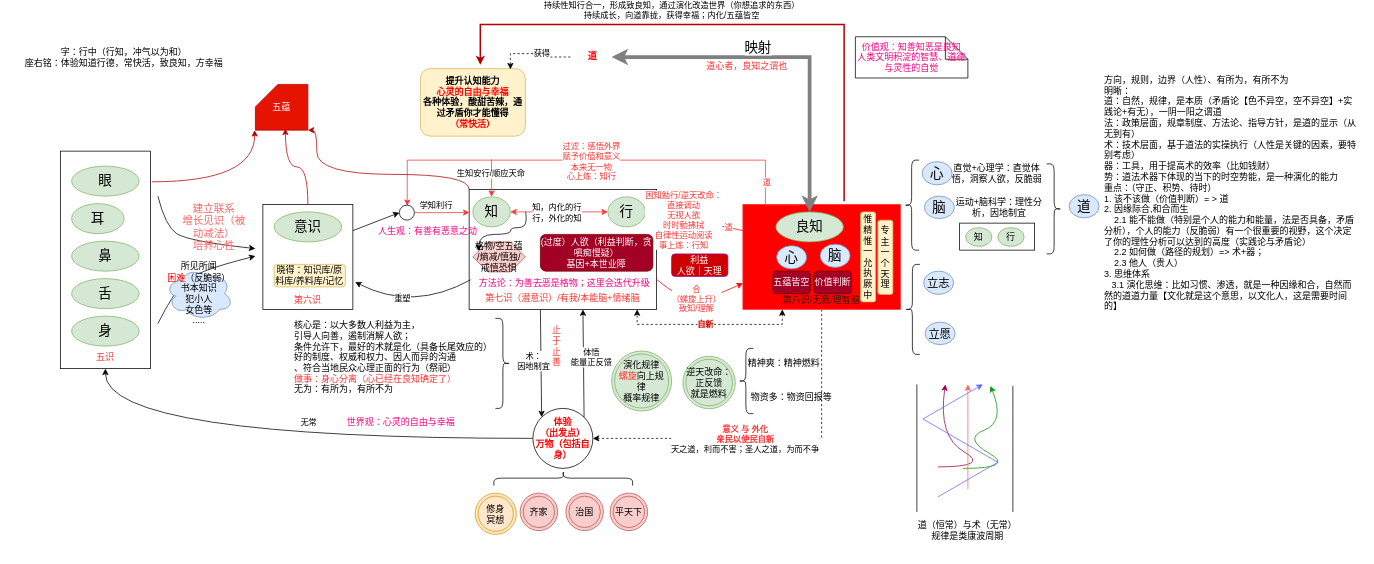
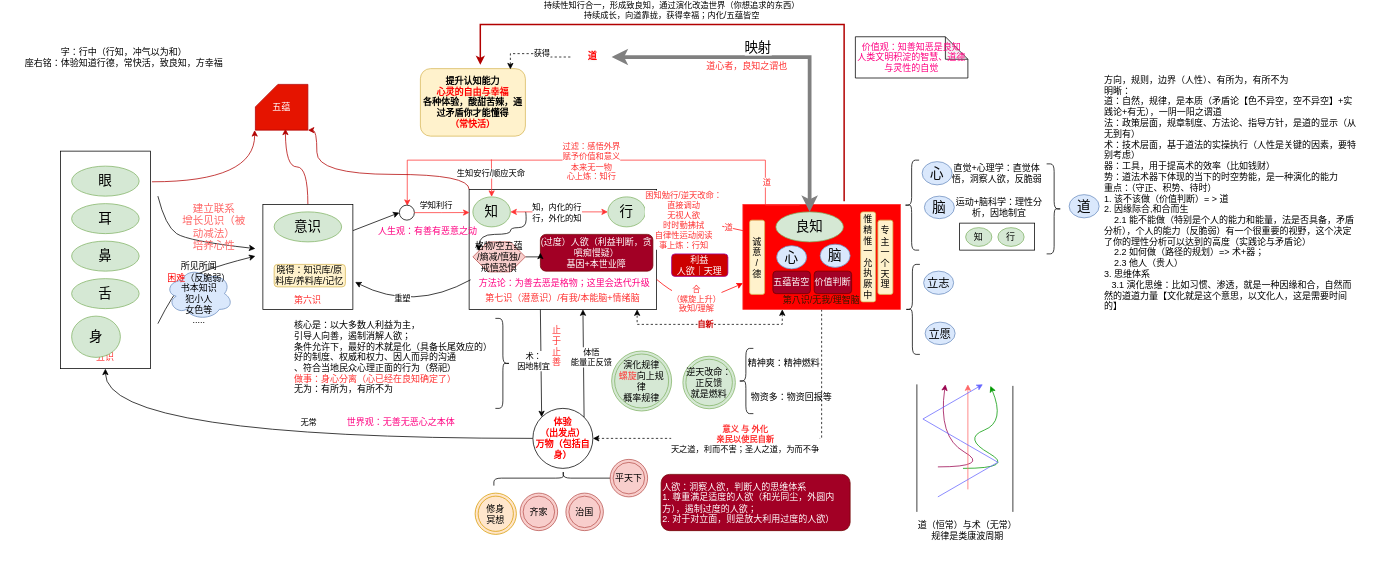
(98, 219) -> (105, 219)
none -> (538, 257)
none -> (757, 257)
(105, 331) -> (96, 337)
(401, 422) -> (401, 422)
none -> (756, 503)
(629, 512) -> (629, 478)
